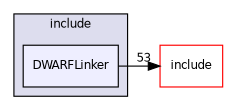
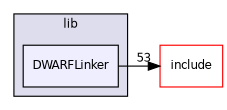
(71, 25) -> (71, 25)
